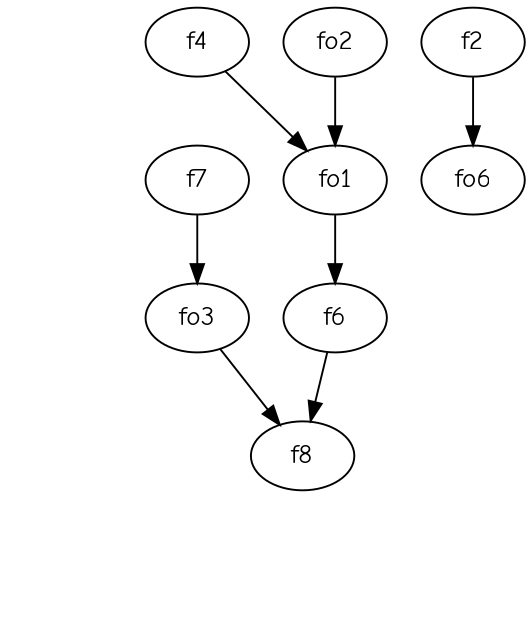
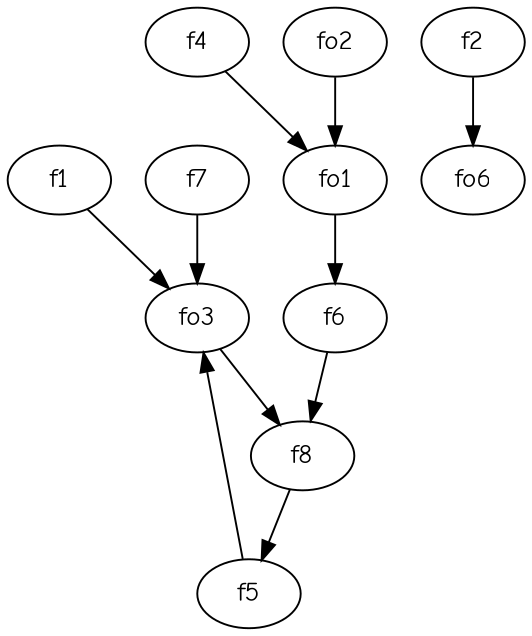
none -> (59, 180)
none -> (249, 594)
